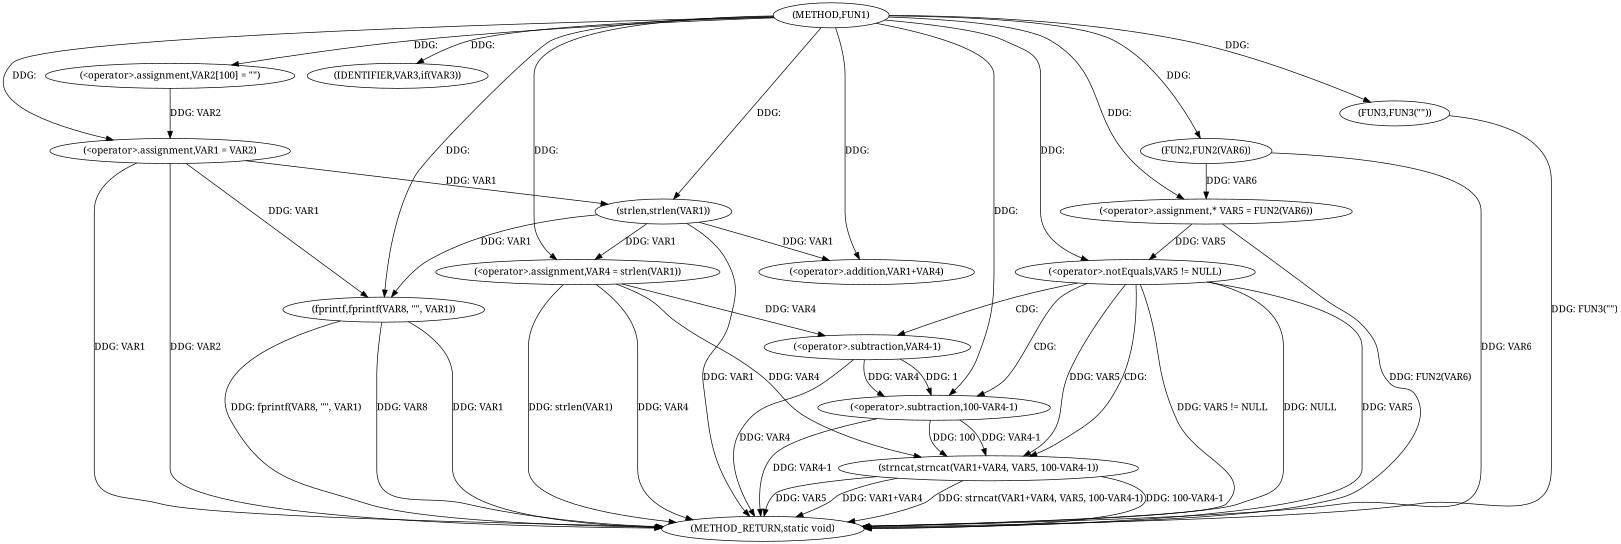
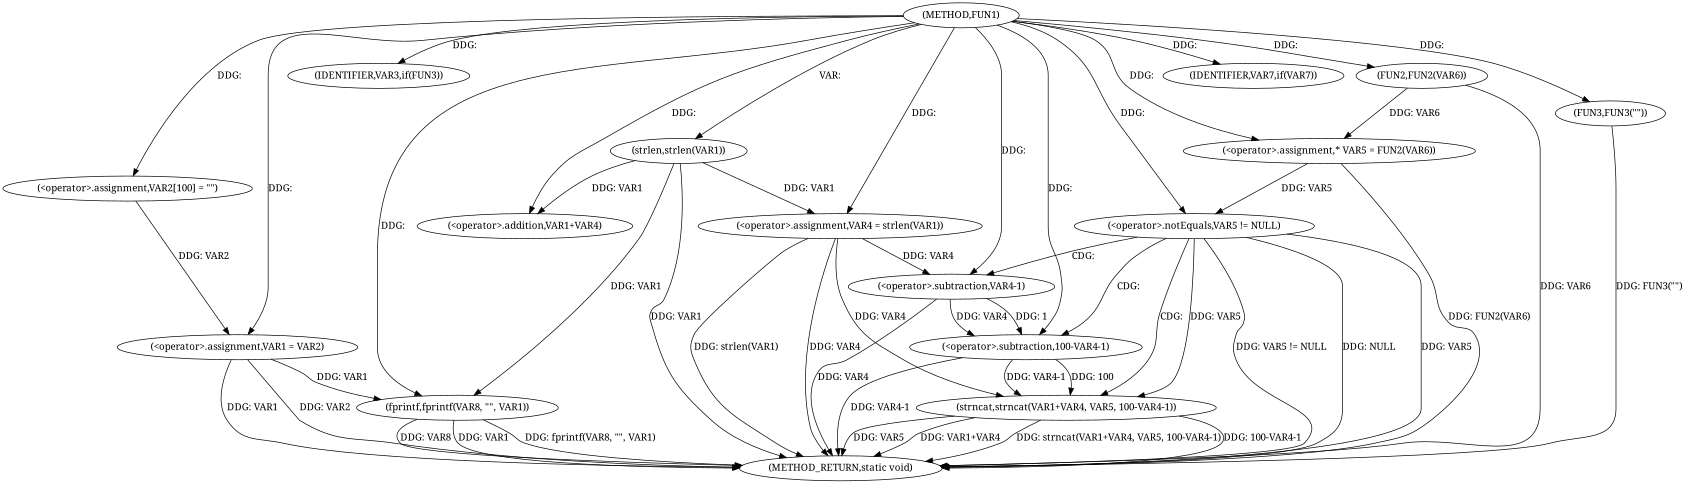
(398, 76) -> (379, 76)
none -> (1253, 76)
(770, 113) -> (831, 76)
none -> (1002, 149)
(423, 182) -> none
